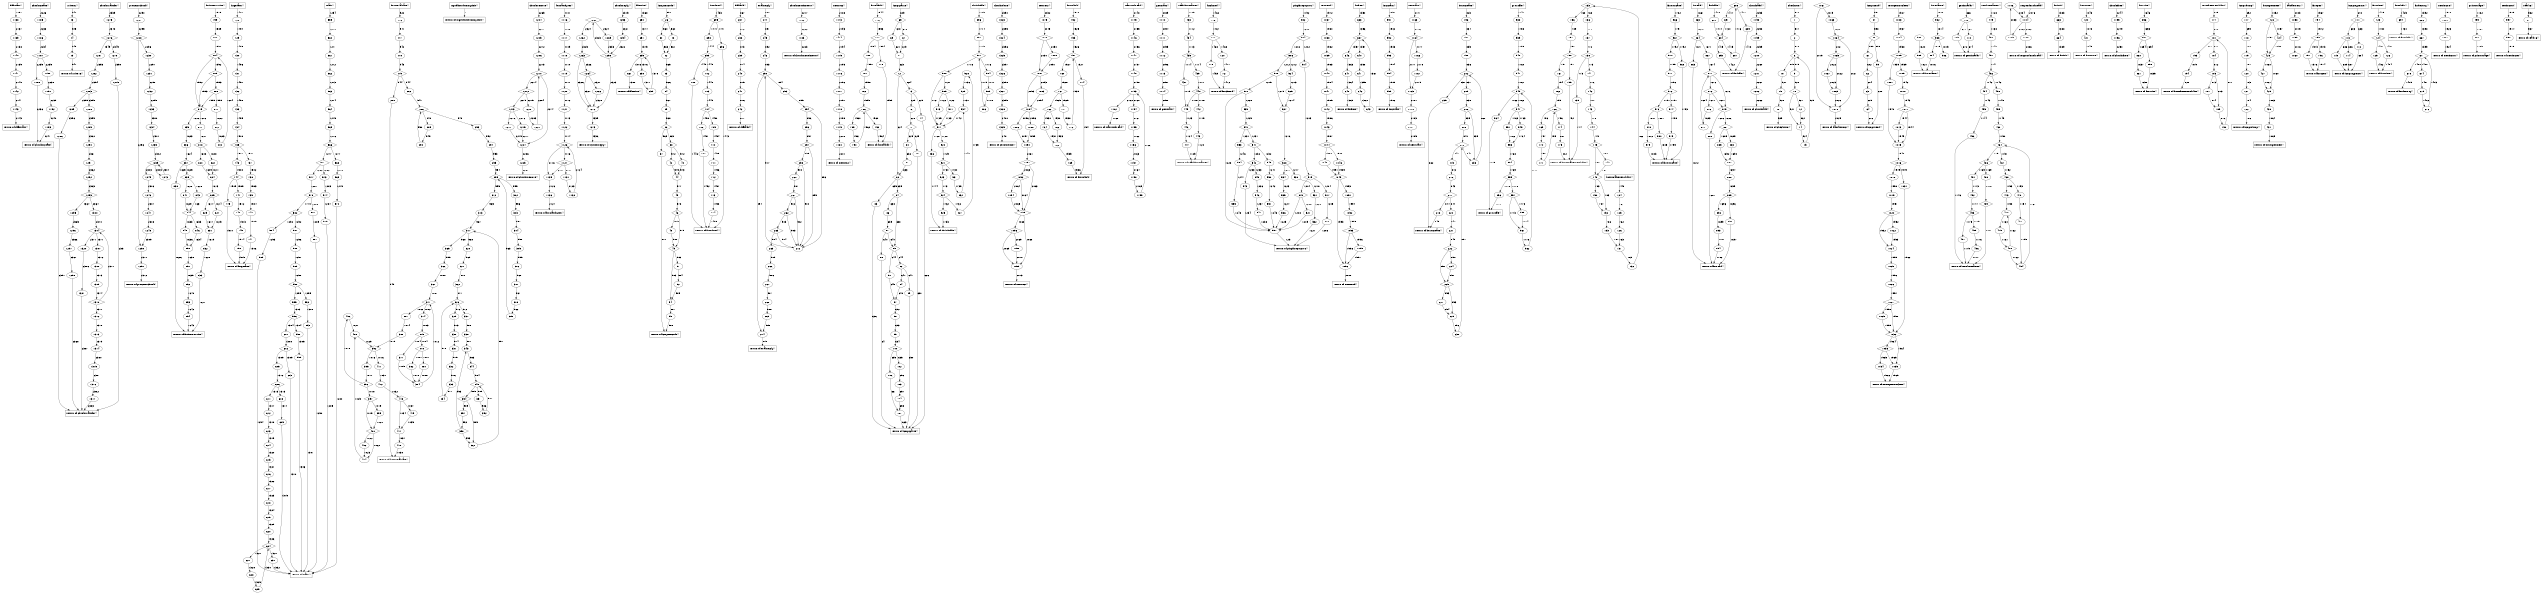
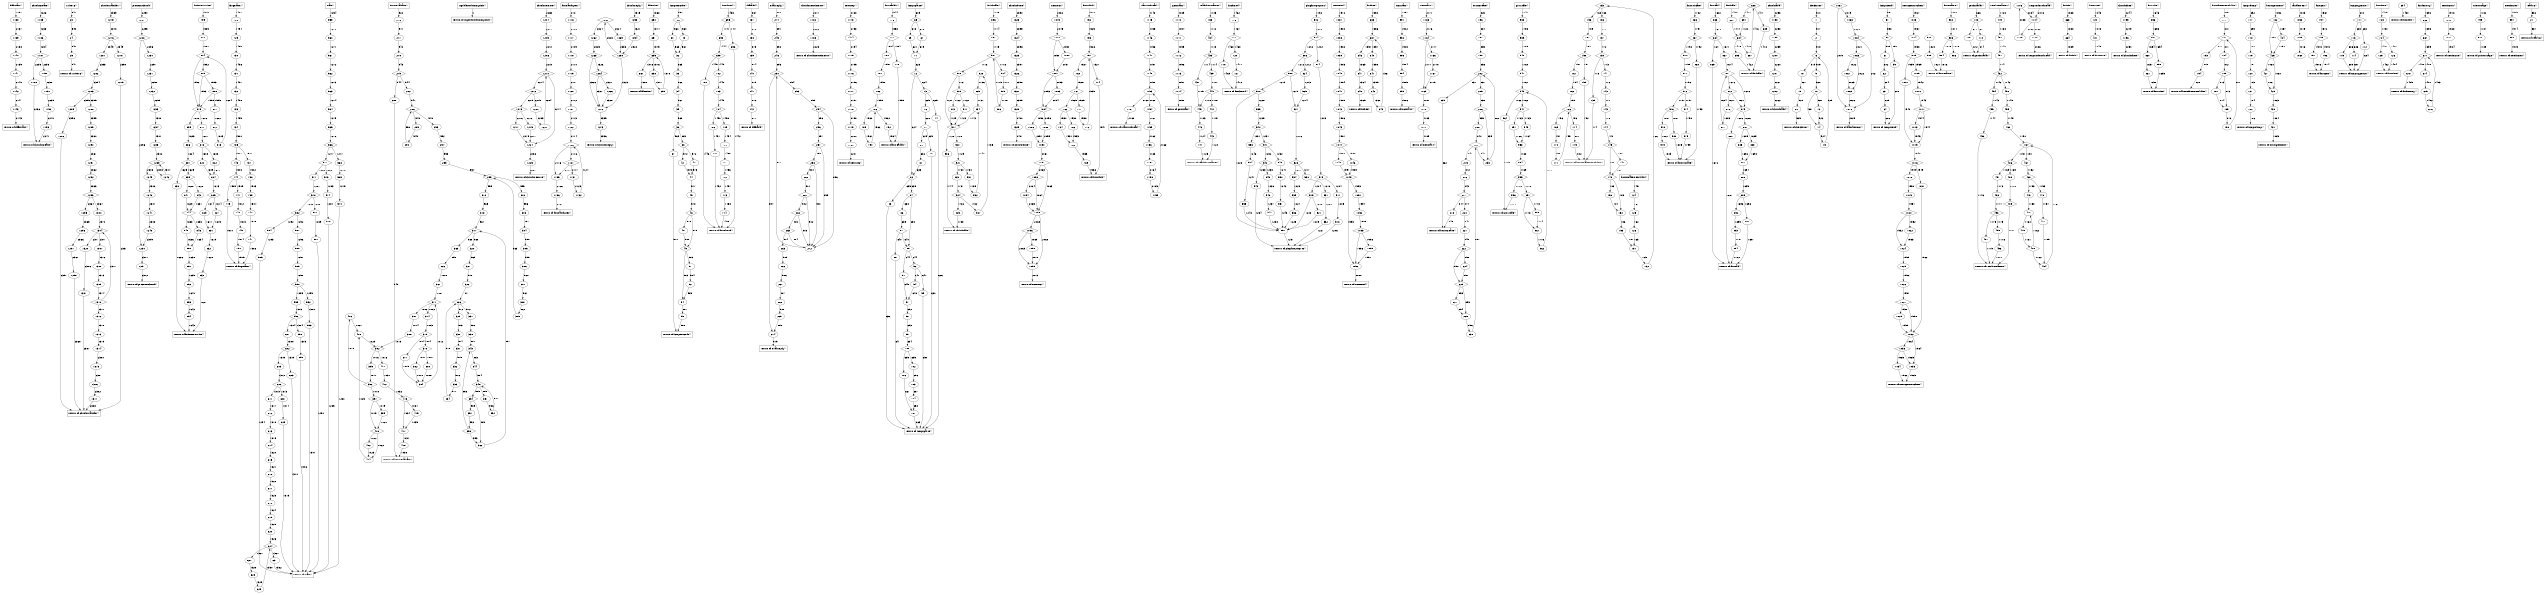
(2401, 6) -> none
(308, 204) -> (311, 204)
